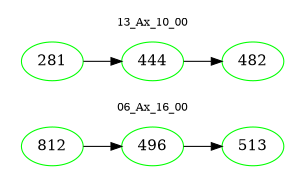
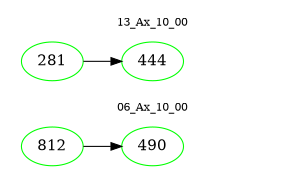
(253, 61) -> none
(153, 108) -> (153, 108)
(153, 146) -> (153, 146)
(253, 146) -> none
